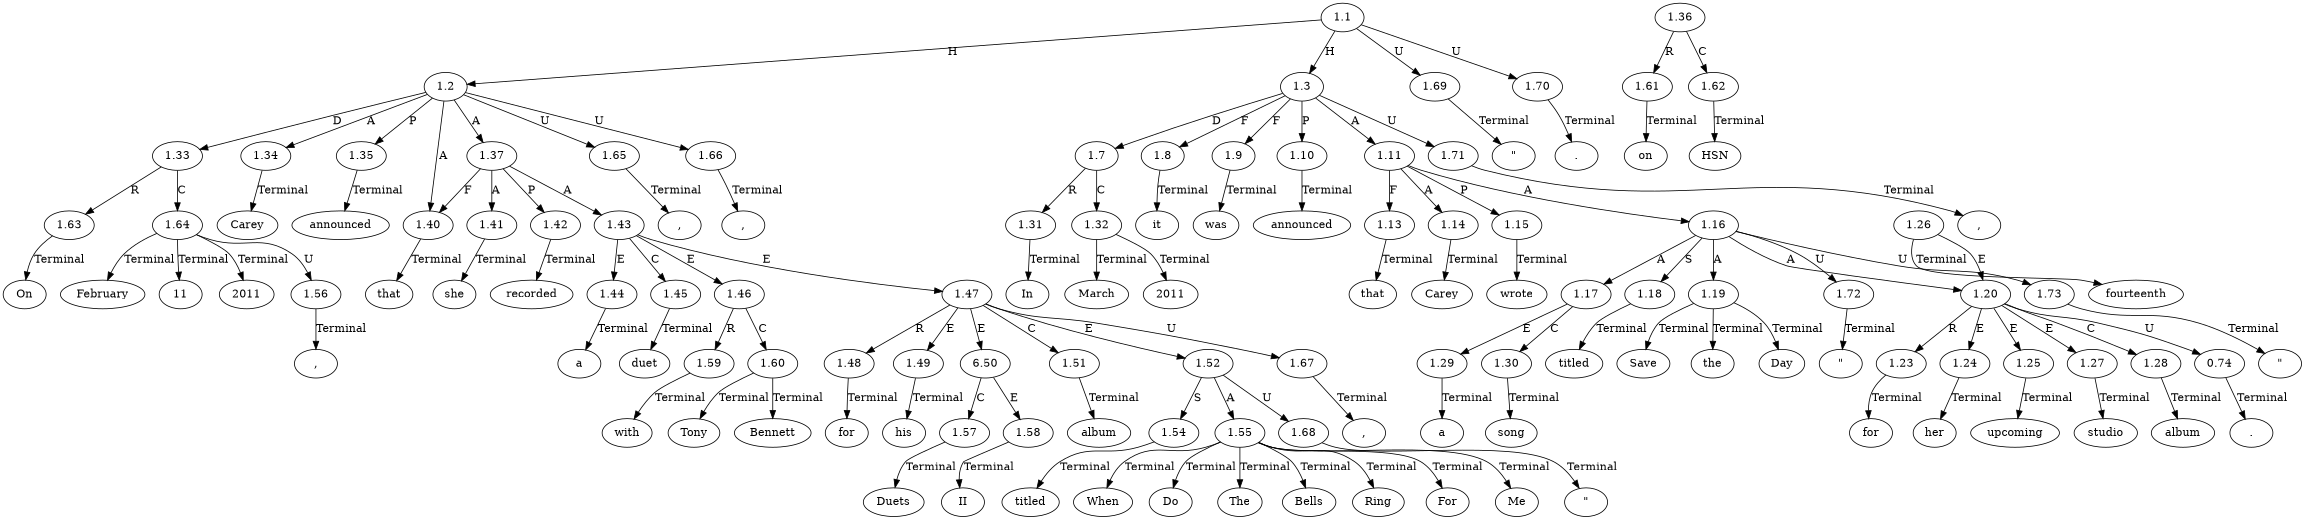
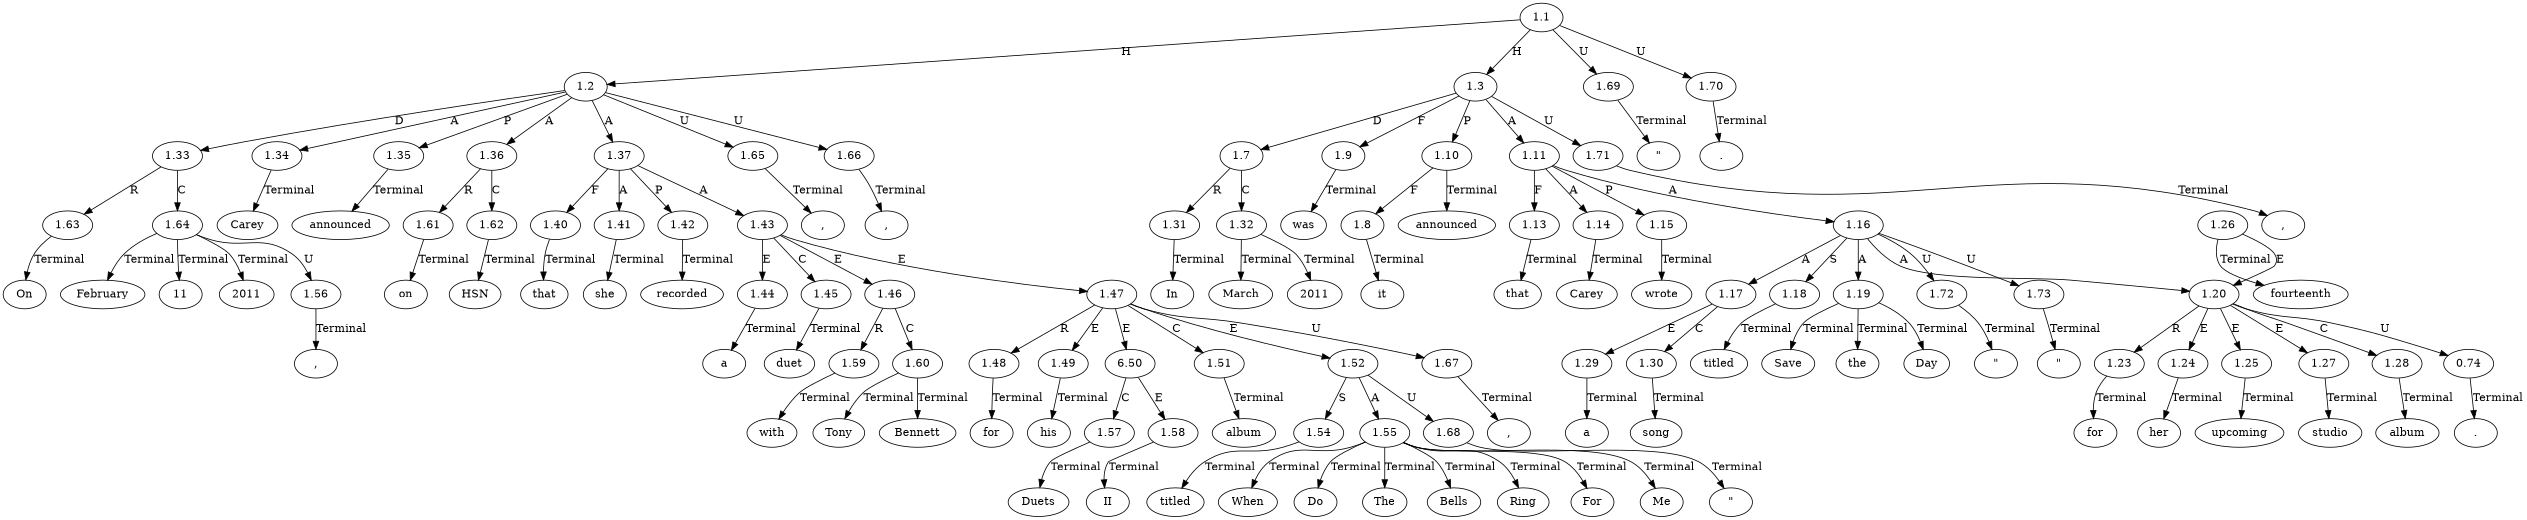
(1236, 120) -> (1408, 188)
(437, 152) -> (543, 119)
